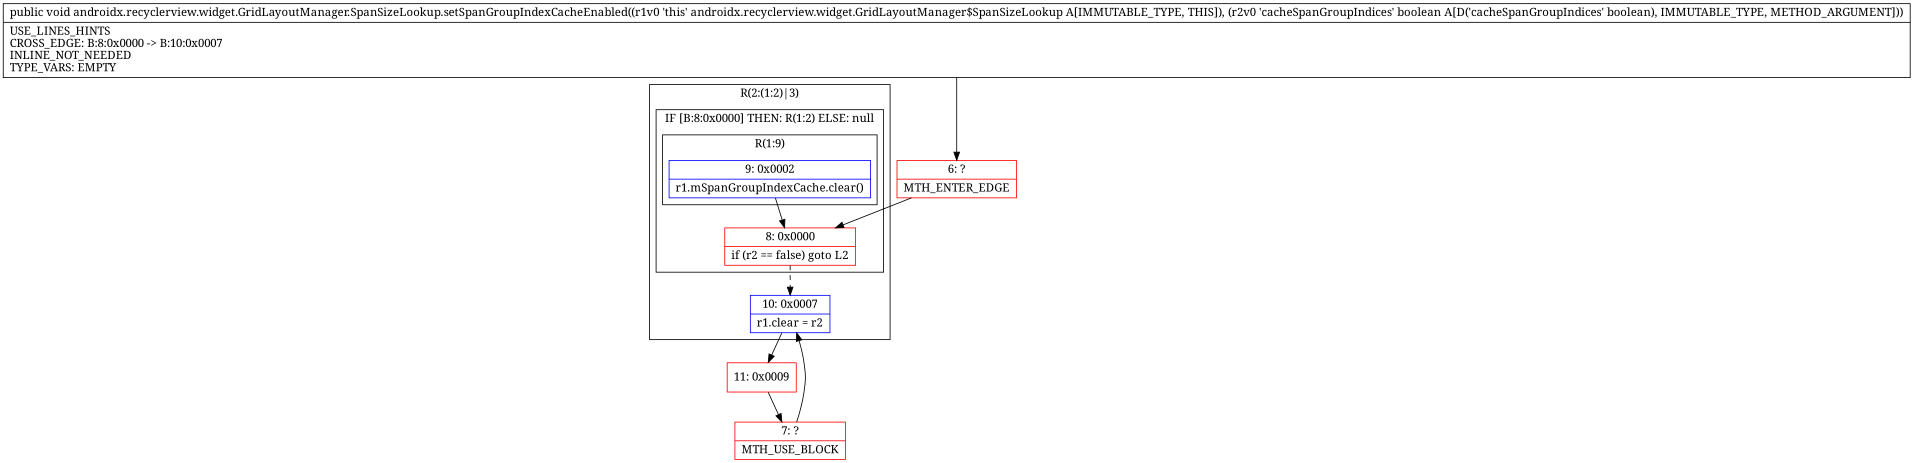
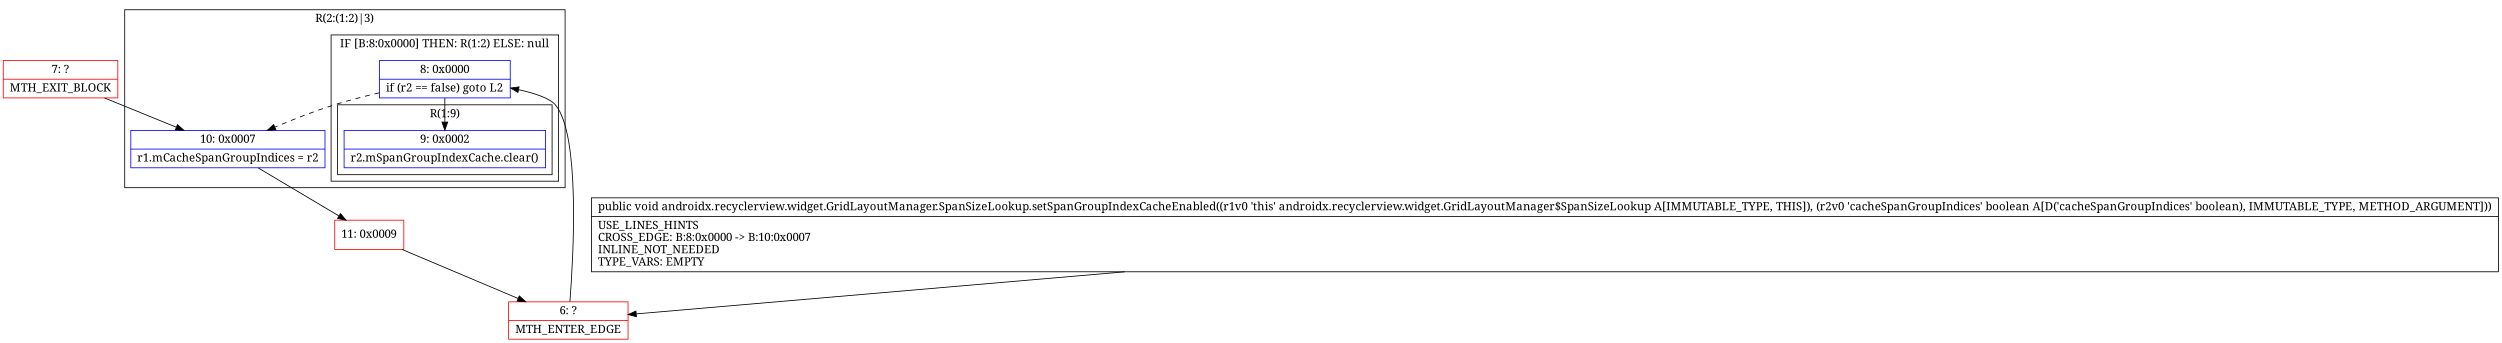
(770, 188) -> (445, 158)
(779, 210) -> (445, 110)
(790, 247) -> (445, 79)
(790, 323) -> (228, 158)
(773, 403) -> (460, 274)
(790, 450) -> (61, 88)
